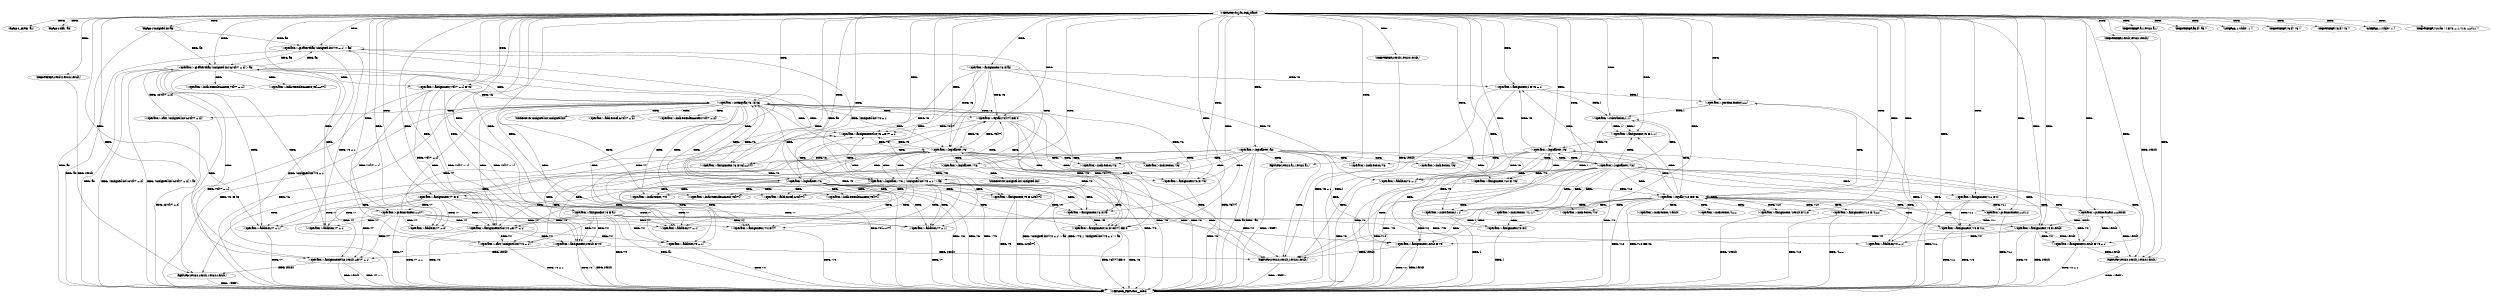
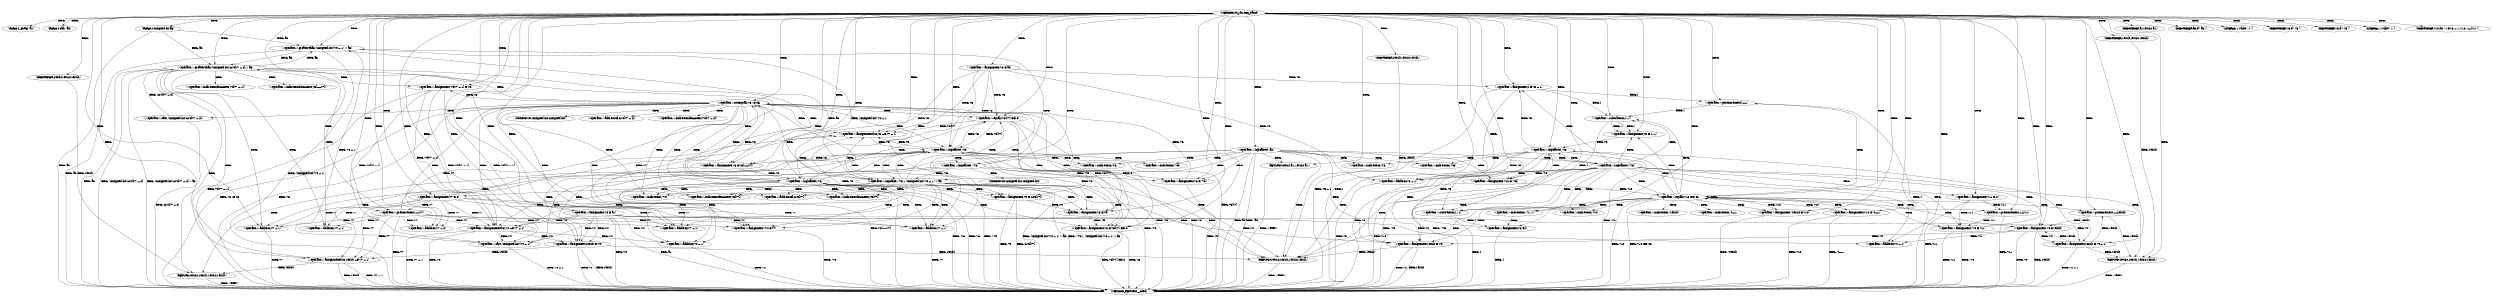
(585, 101) -> (554, 101)
(803, 158) -> (803, 158)
